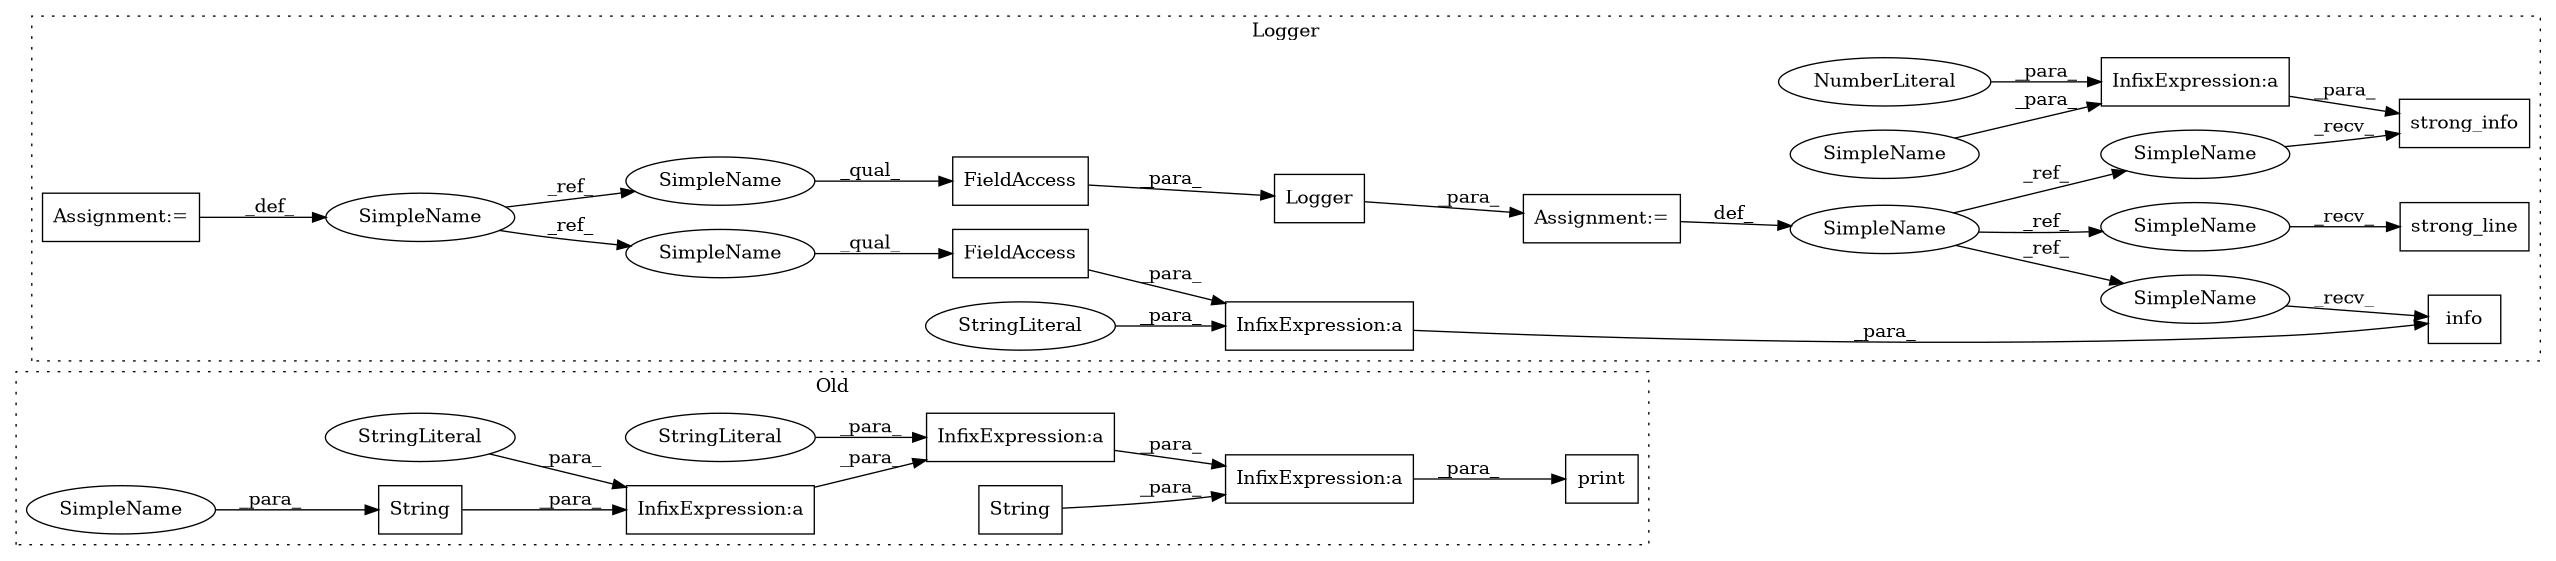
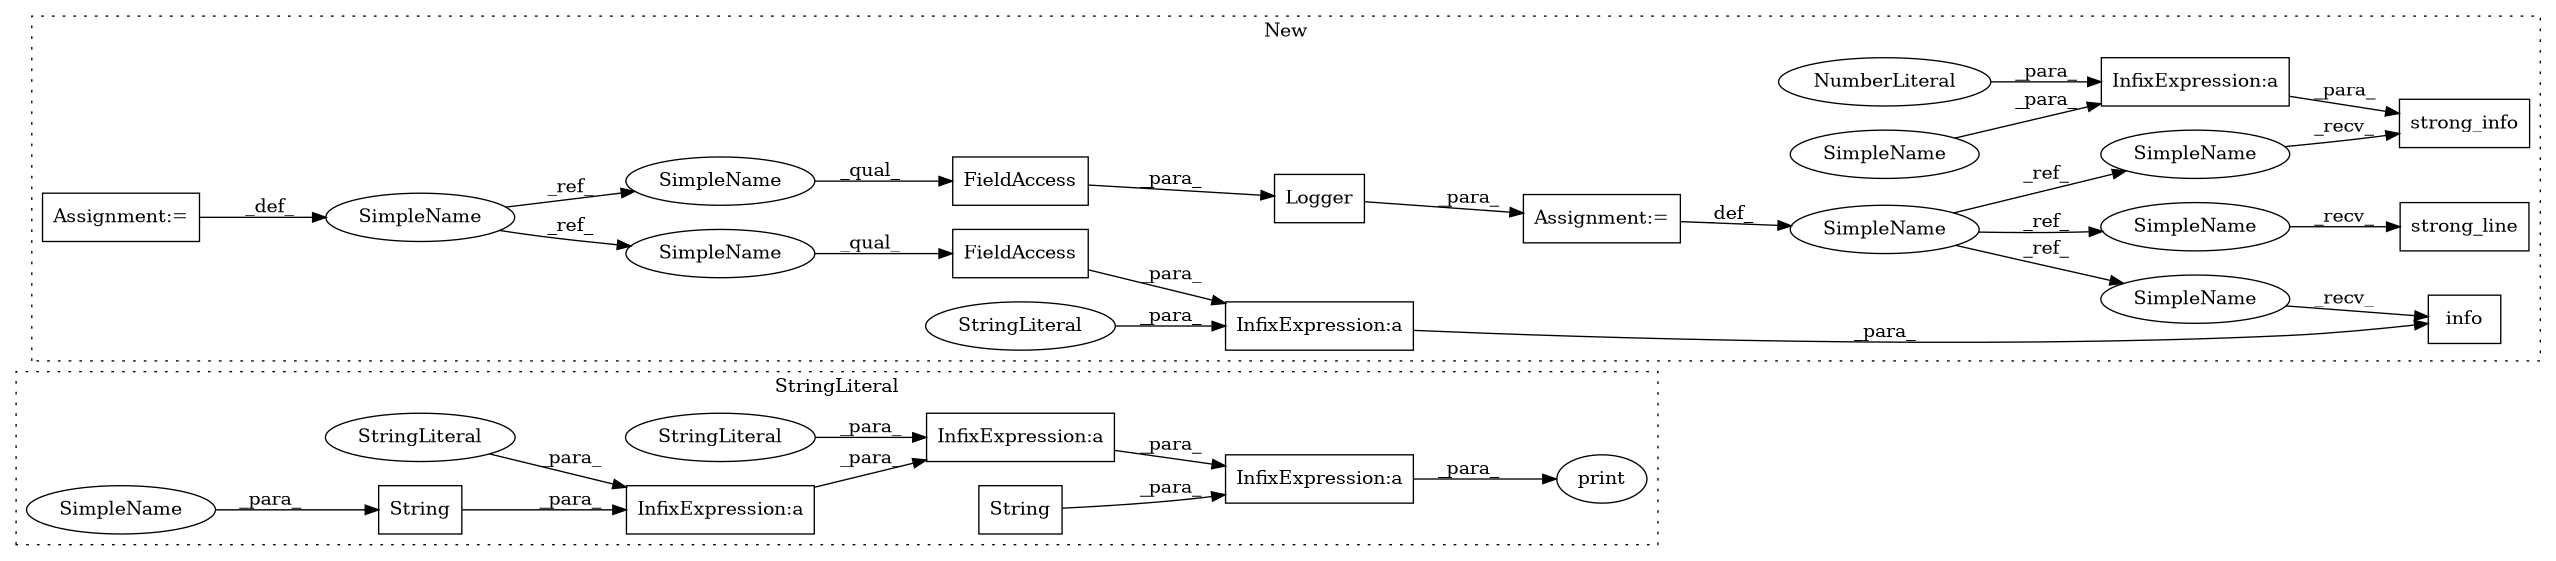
(1286, 32) -> (1286, 32)
(832, 387) -> (837, 387)
(1602, 479) -> (1602, 479)
